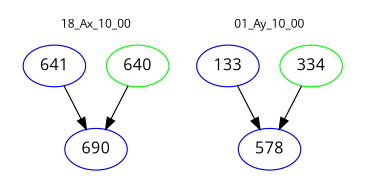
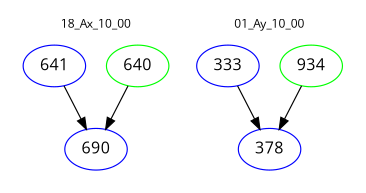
(228, 66) -> (228, 66)
(311, 66) -> (311, 66)
(270, 149) -> (270, 149)
